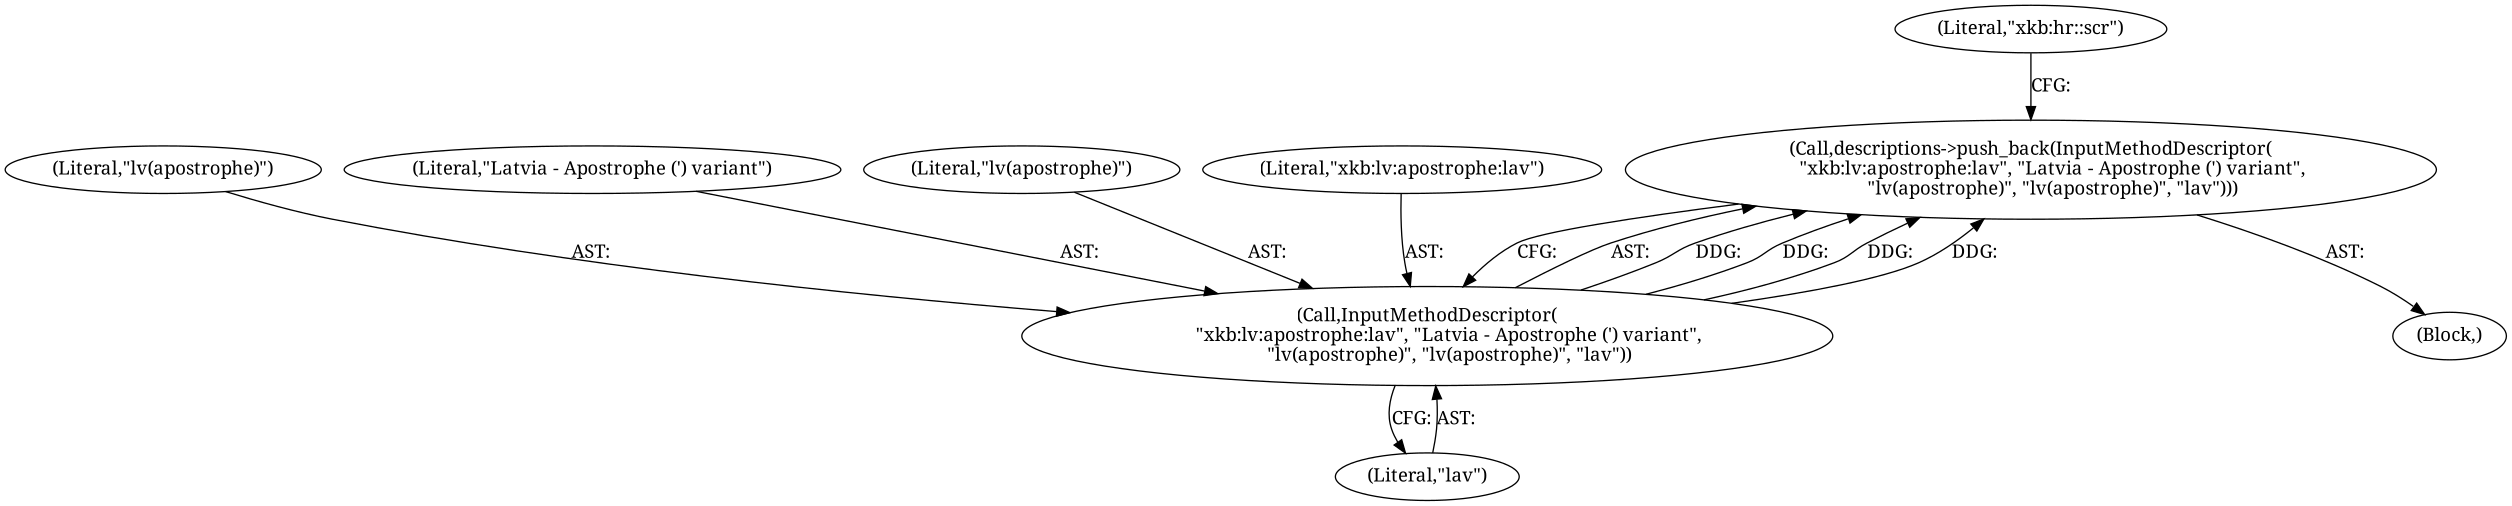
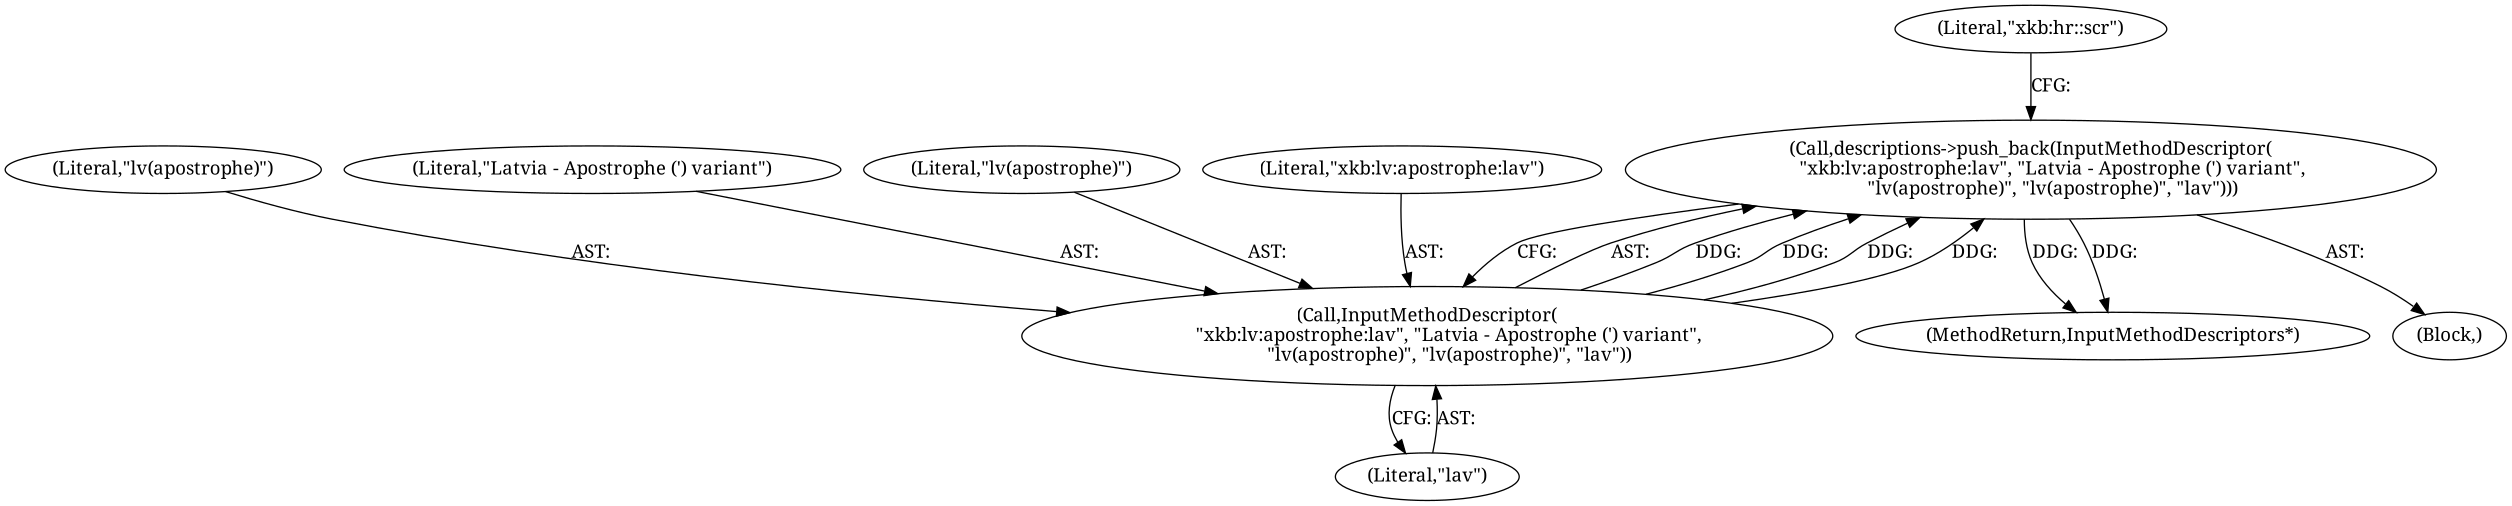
none -> (2113, 336)
